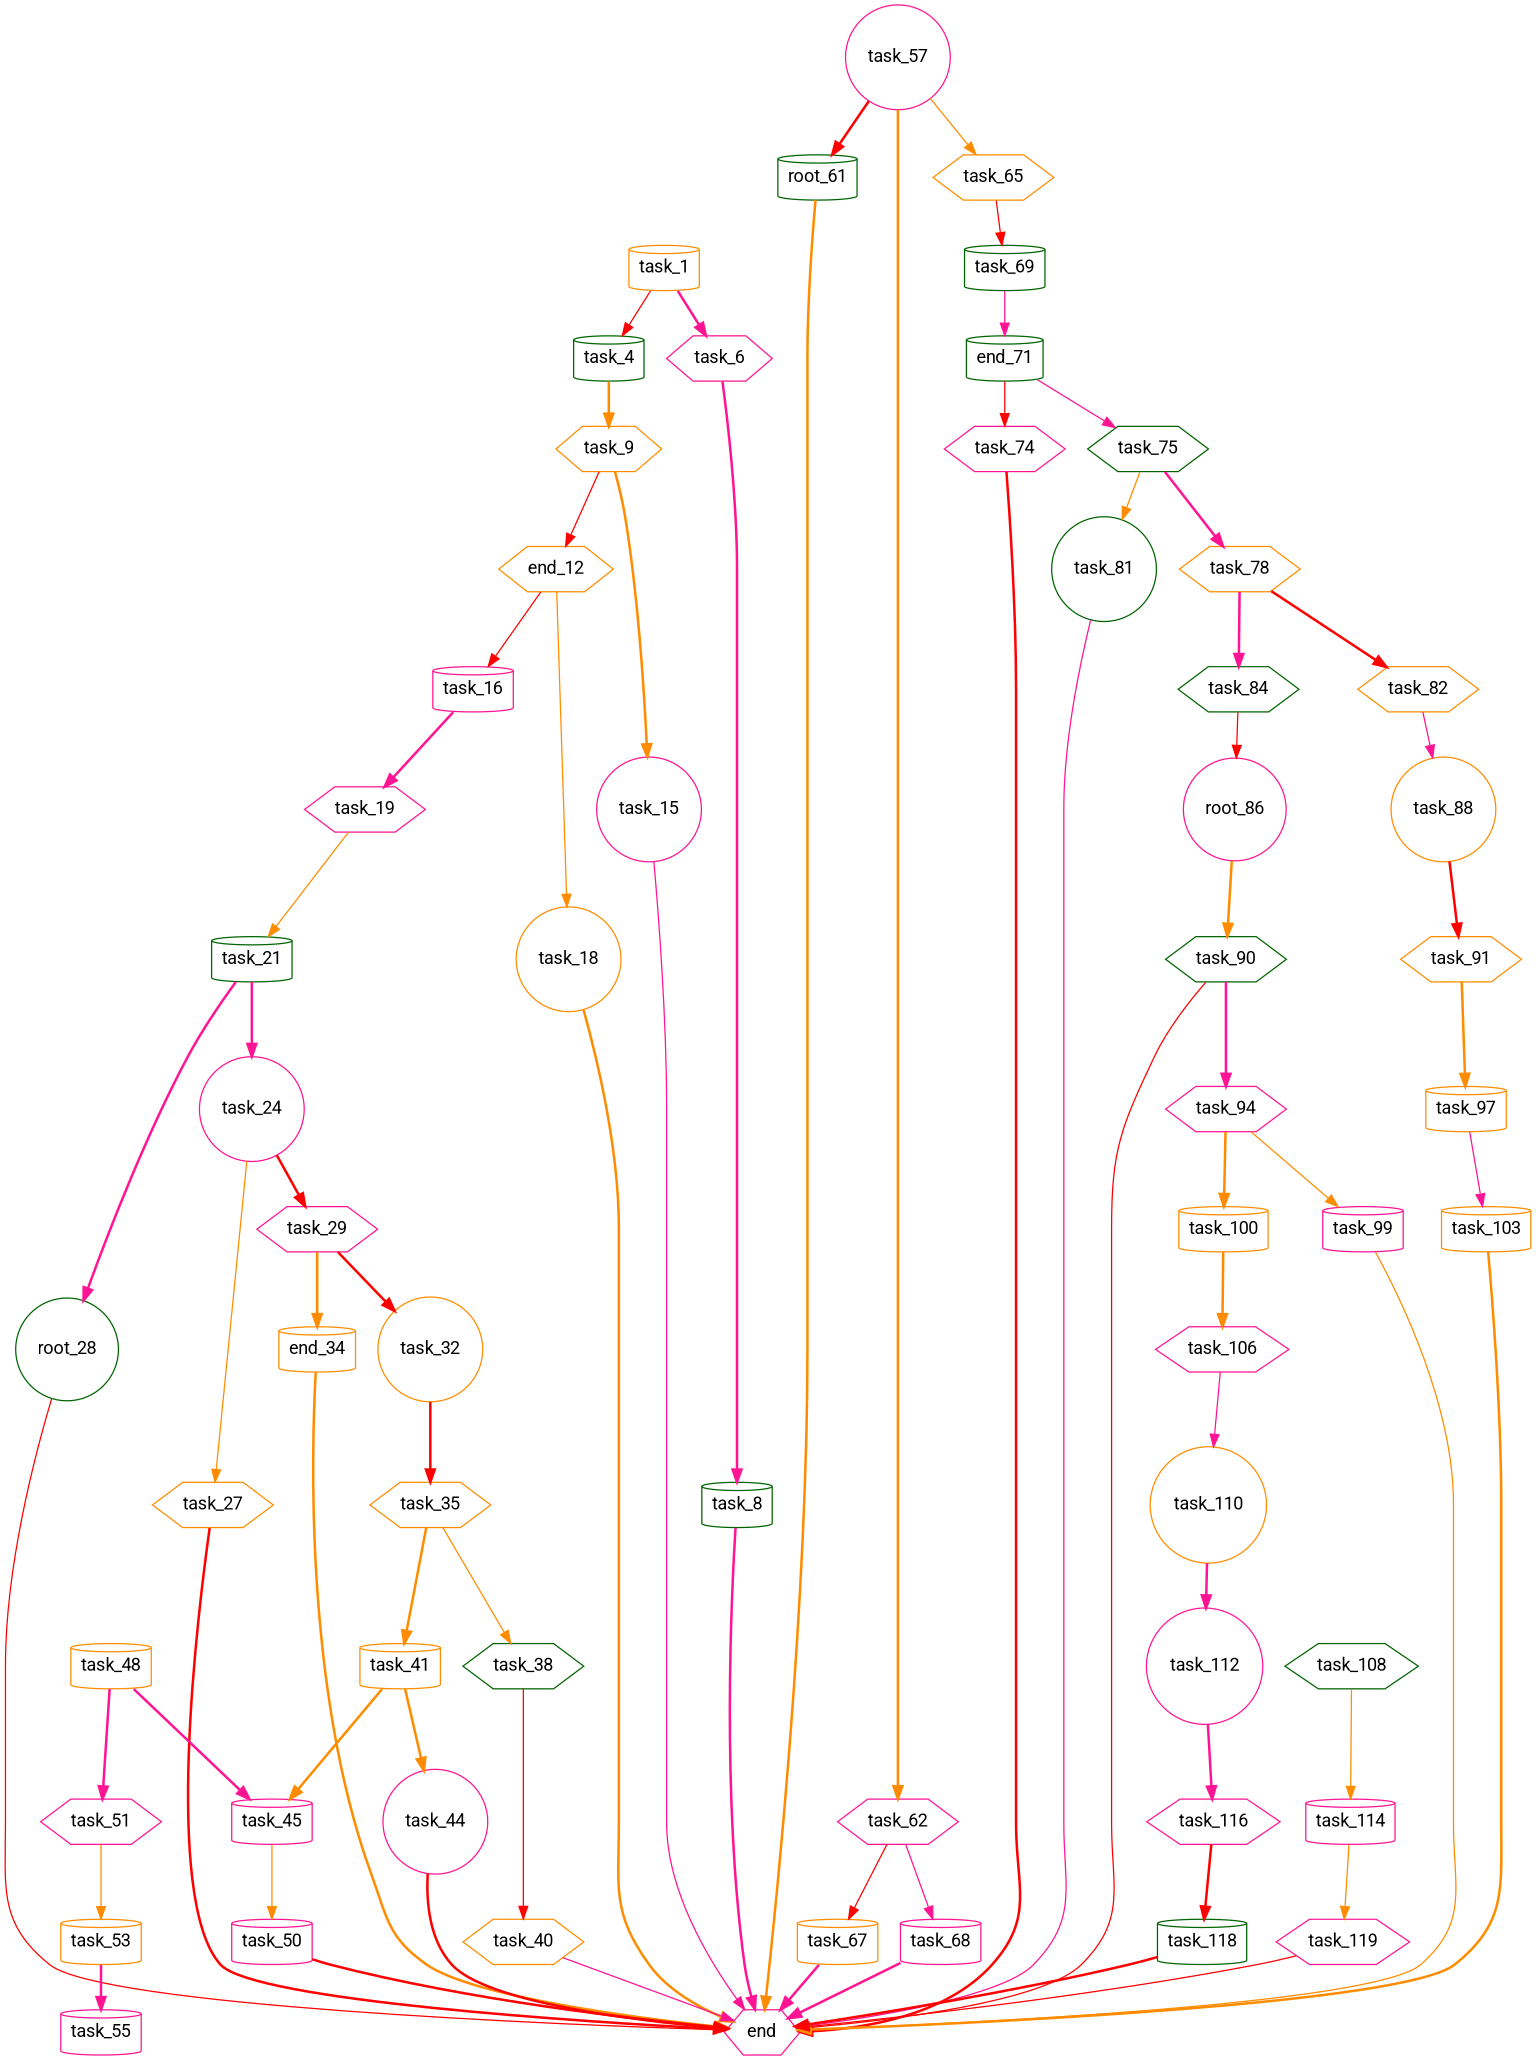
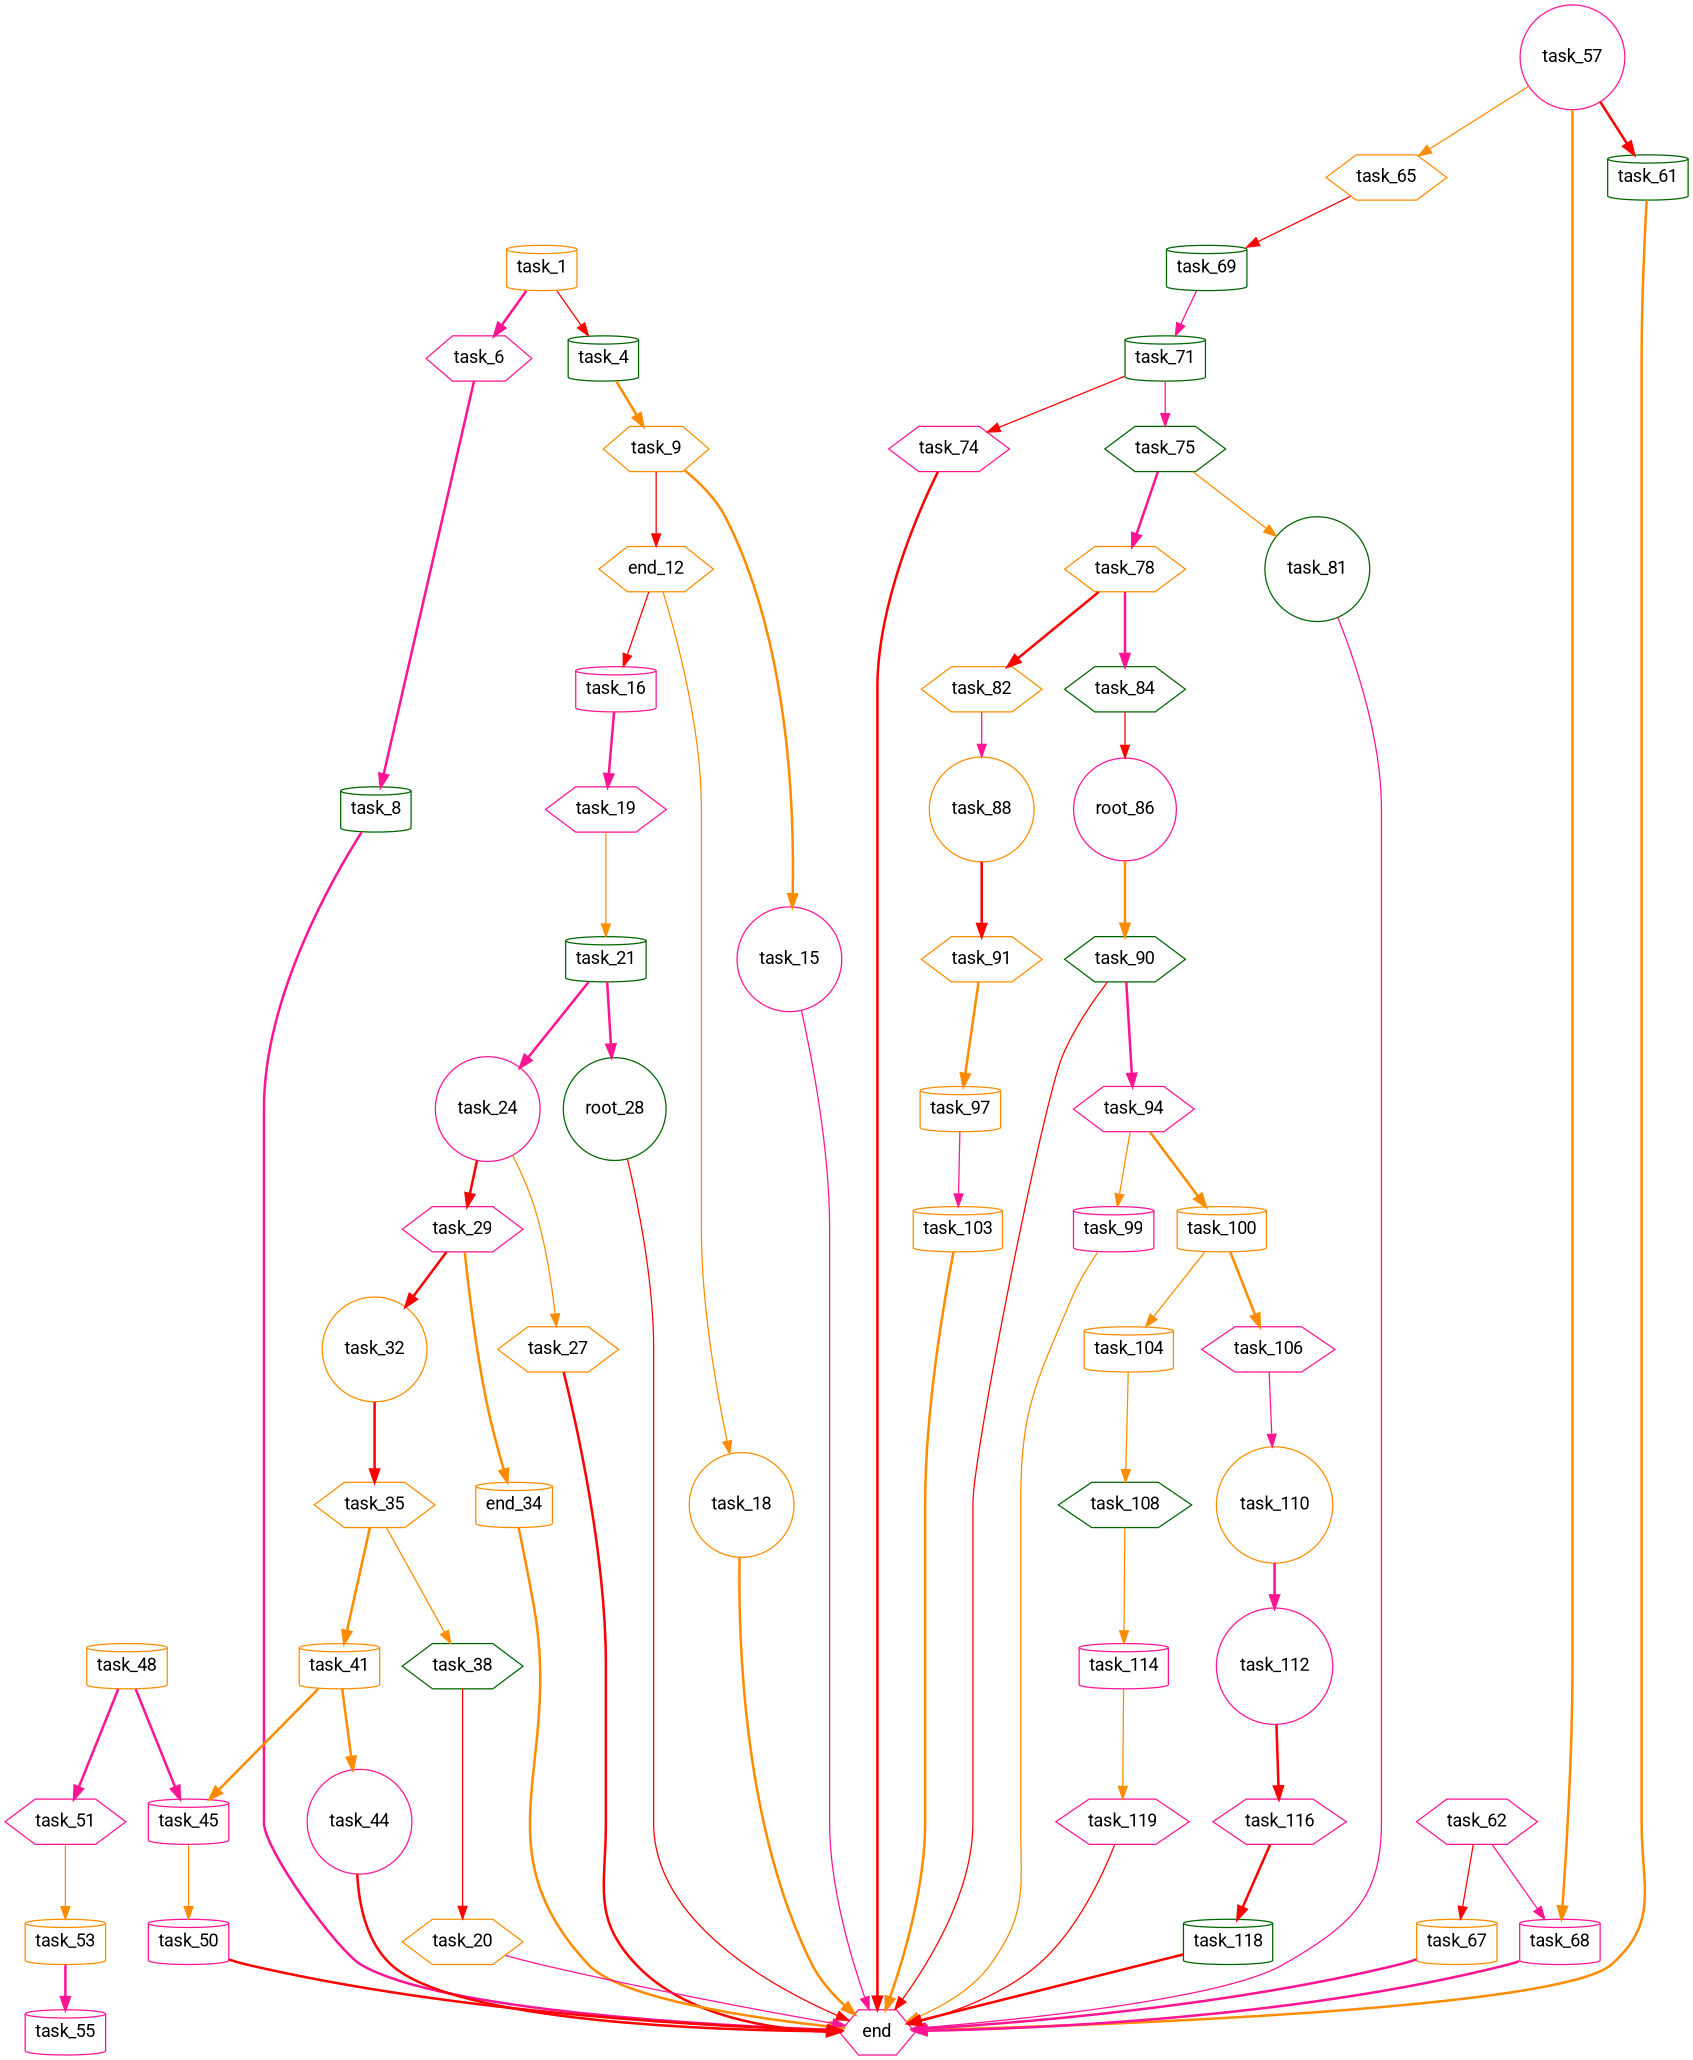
(817, 177) -> (1648, 177)
(1005, 358) -> (1165, 358)
(898, 948) -> (1572, 1008)
none -> (1129, 1349)
(1210, 1755) -> (1277, 1755)
(523, 1942) -> (463, 1942)
